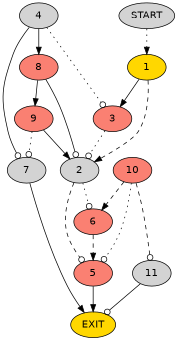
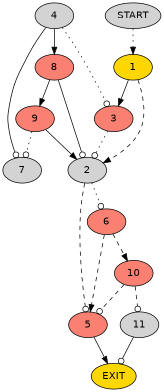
(115, 193) -> (118, 244)
(124, 222) -> (113, 297)
(50, 247) -> none
